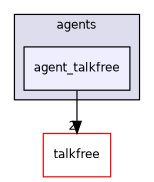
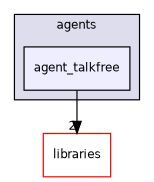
(77, 155) -> (77, 155)
